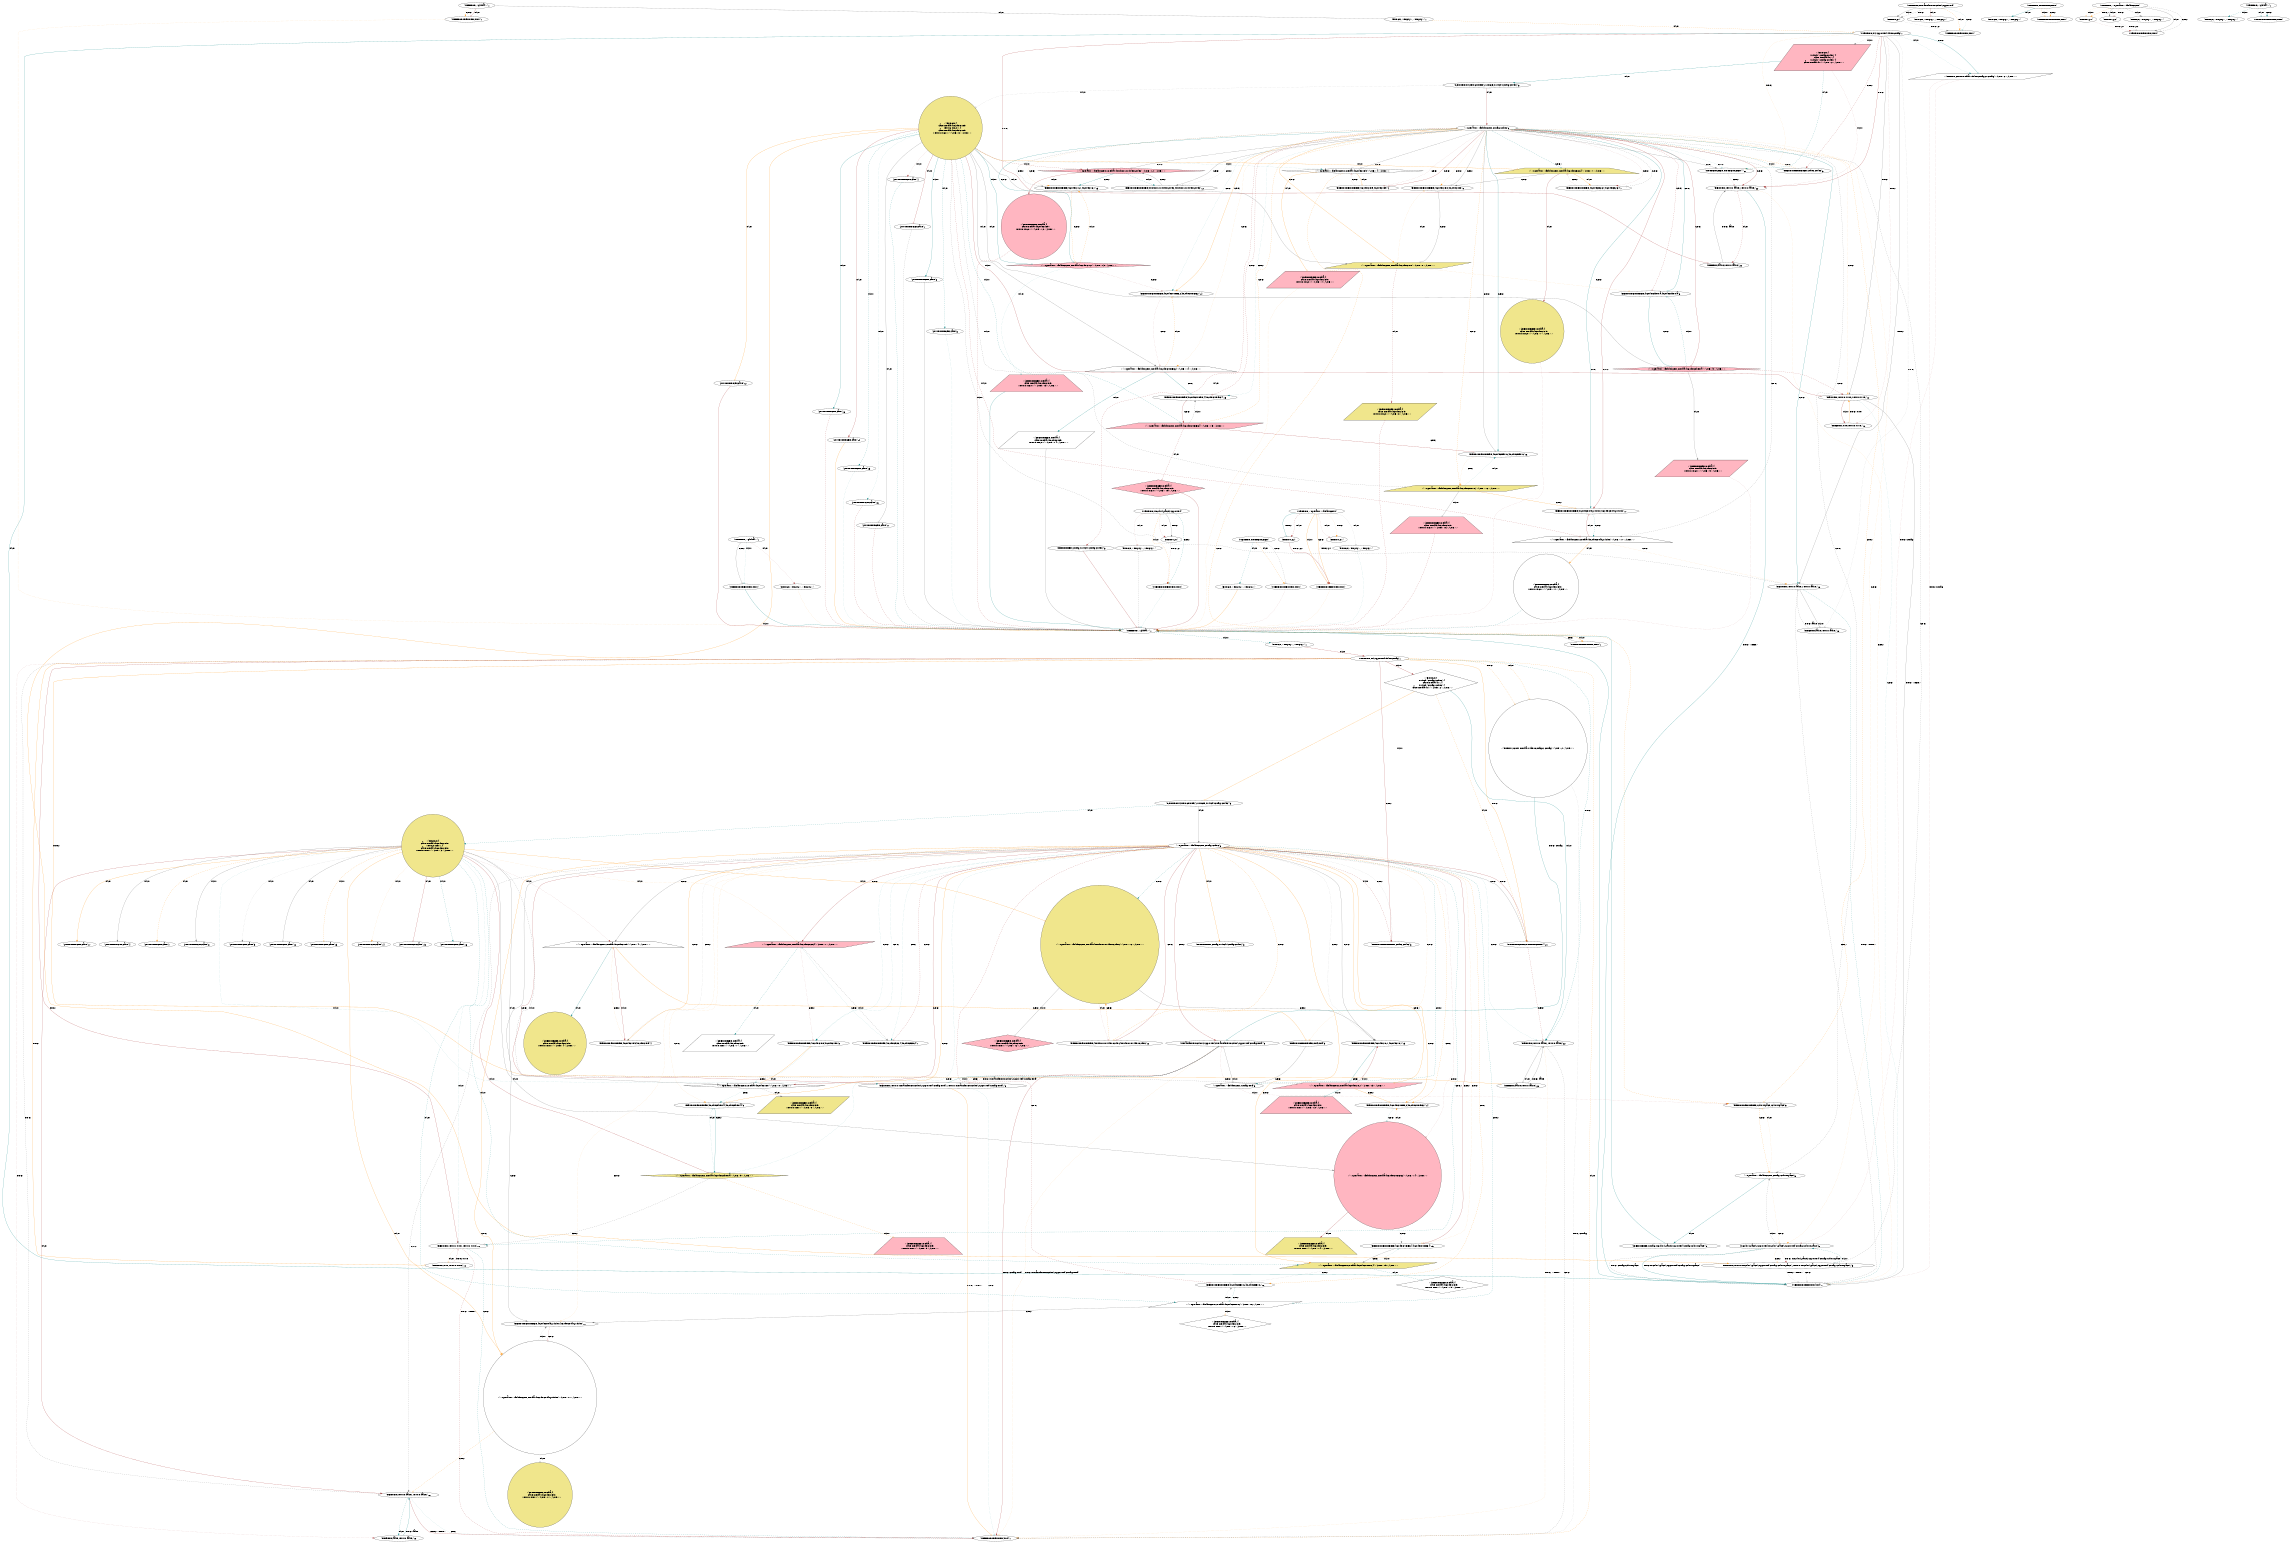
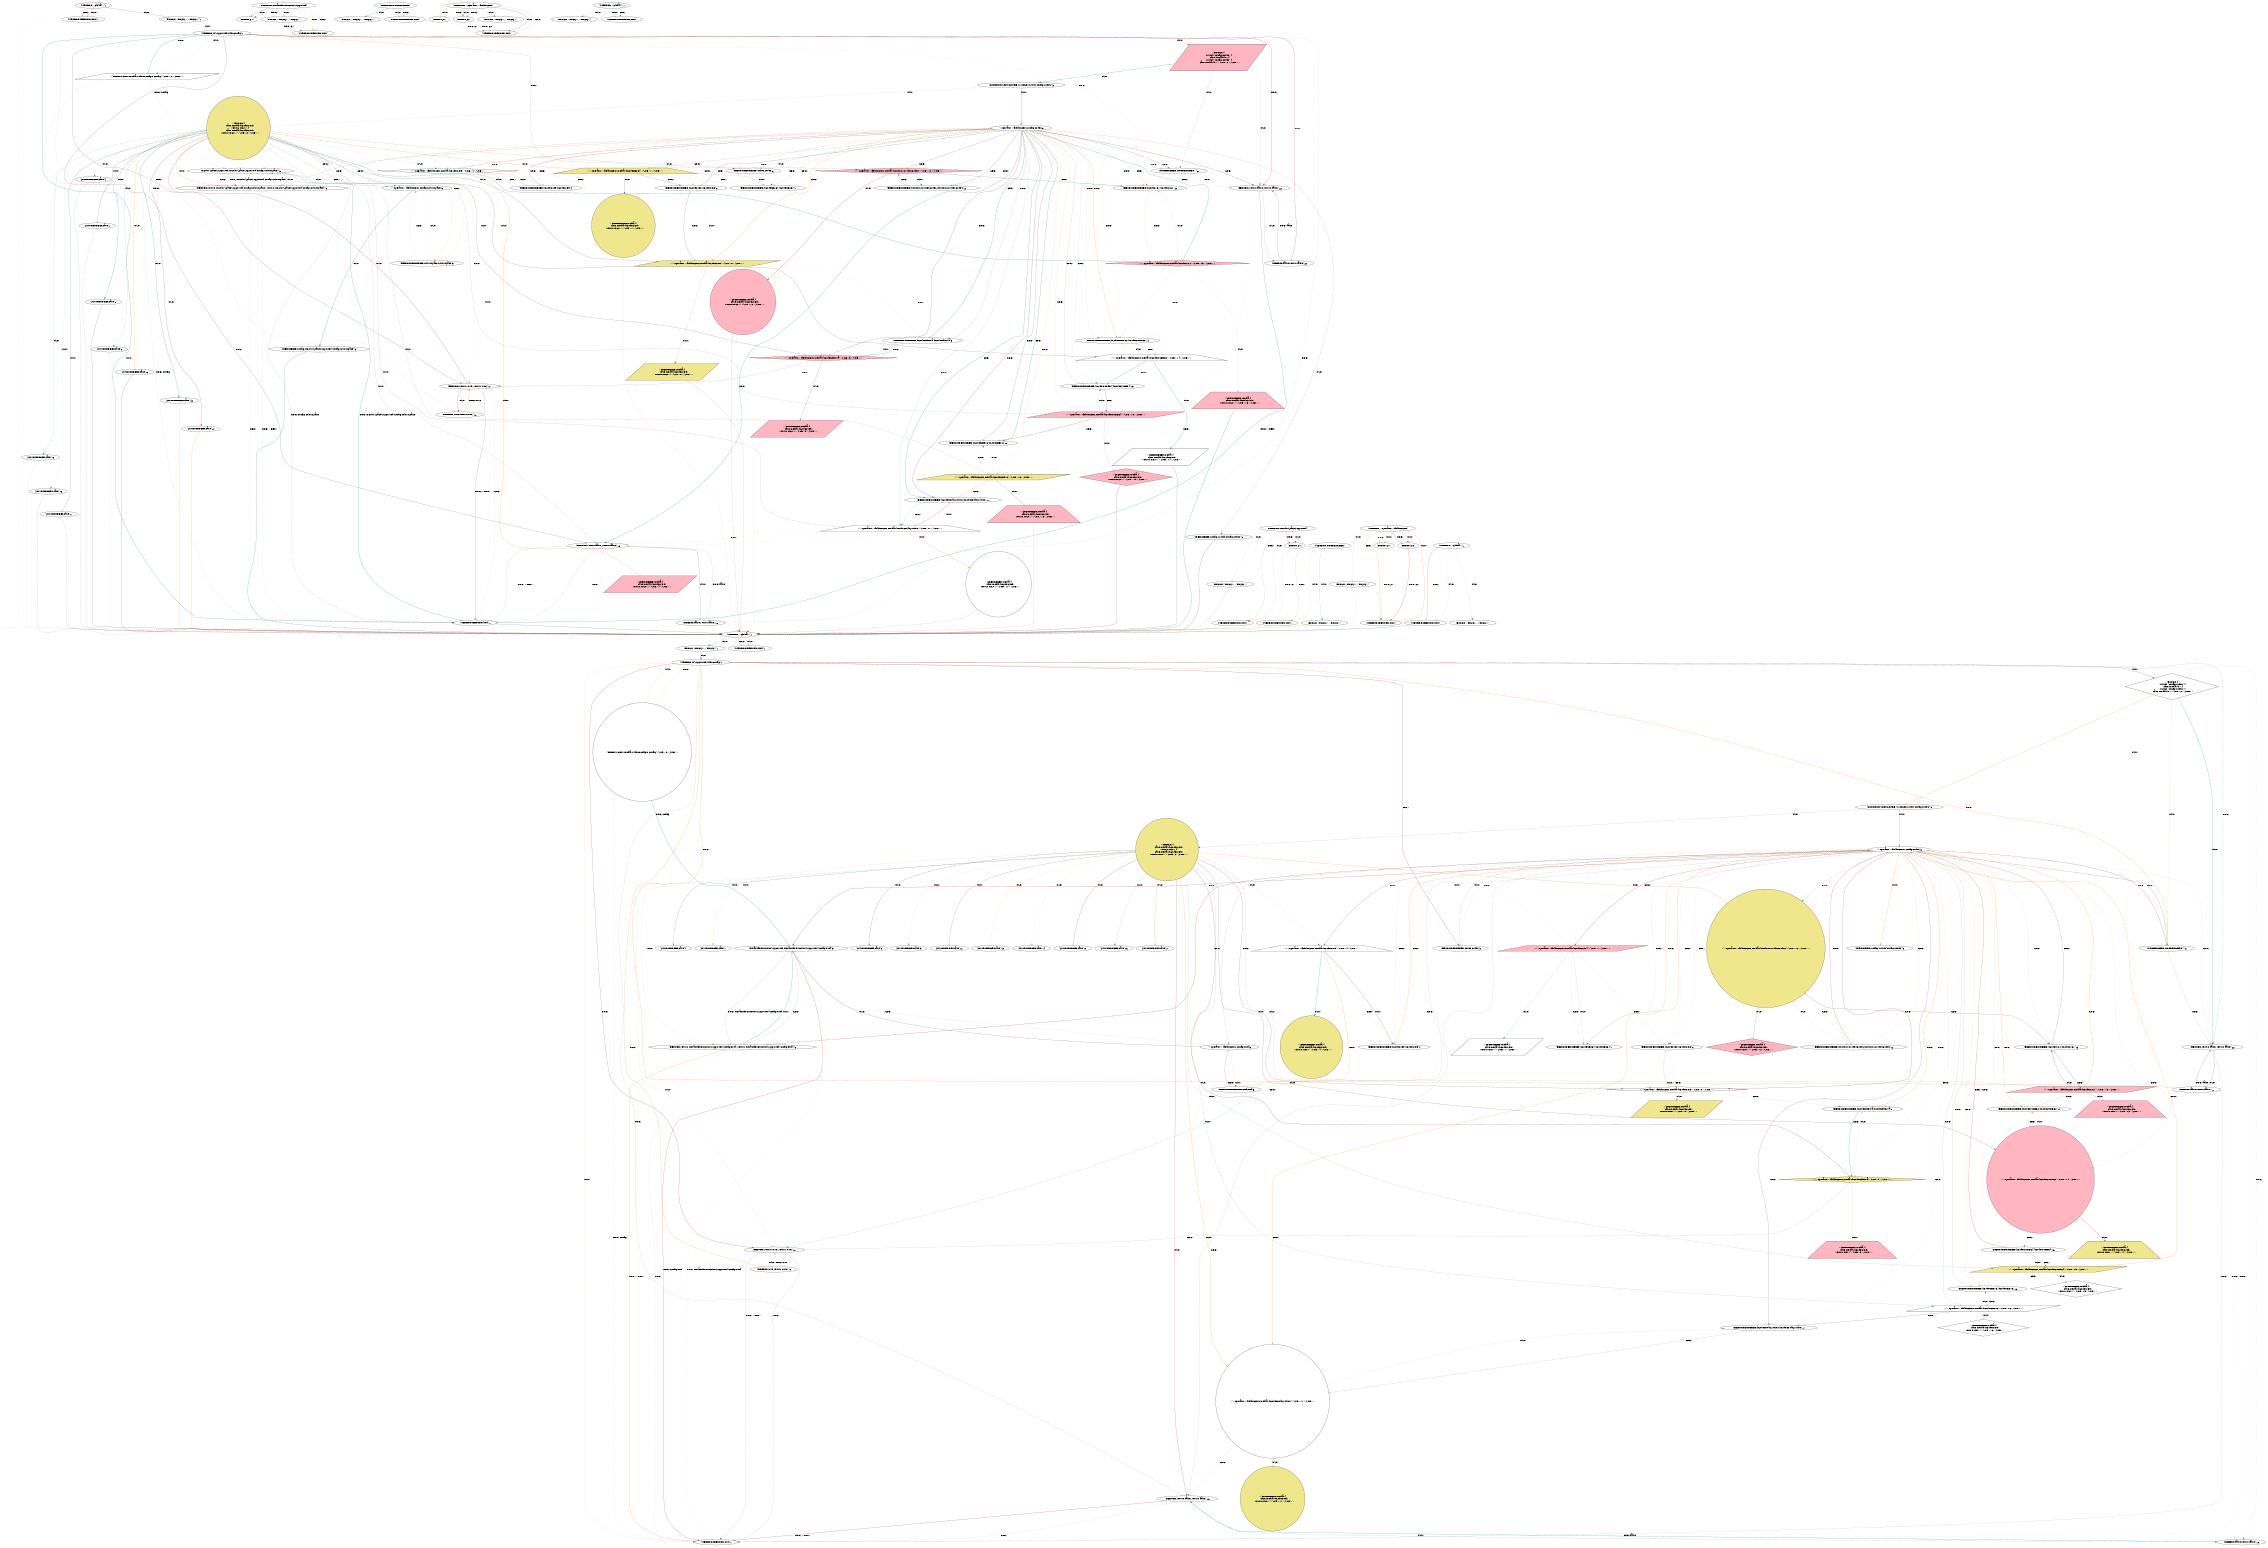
(1482, 1097) -> (1233, 1068)
